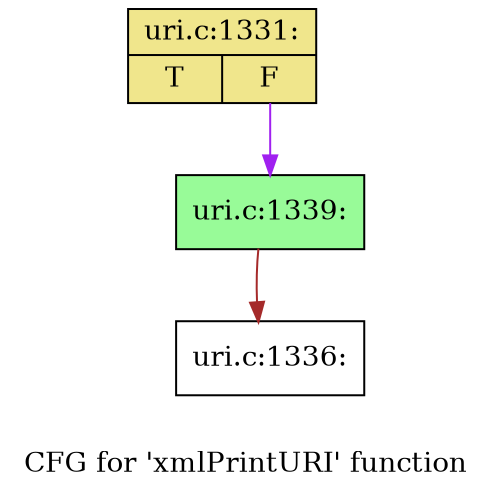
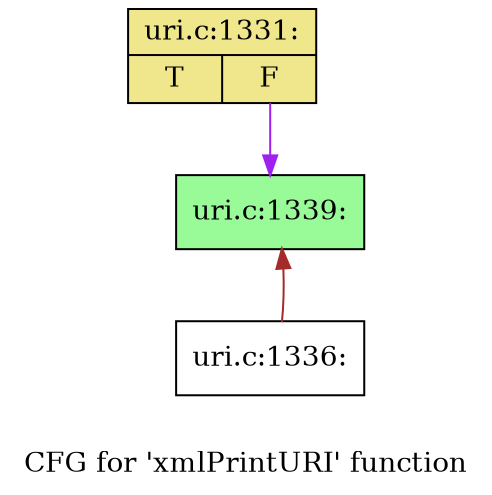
(257, 275) -> (284, 295)
